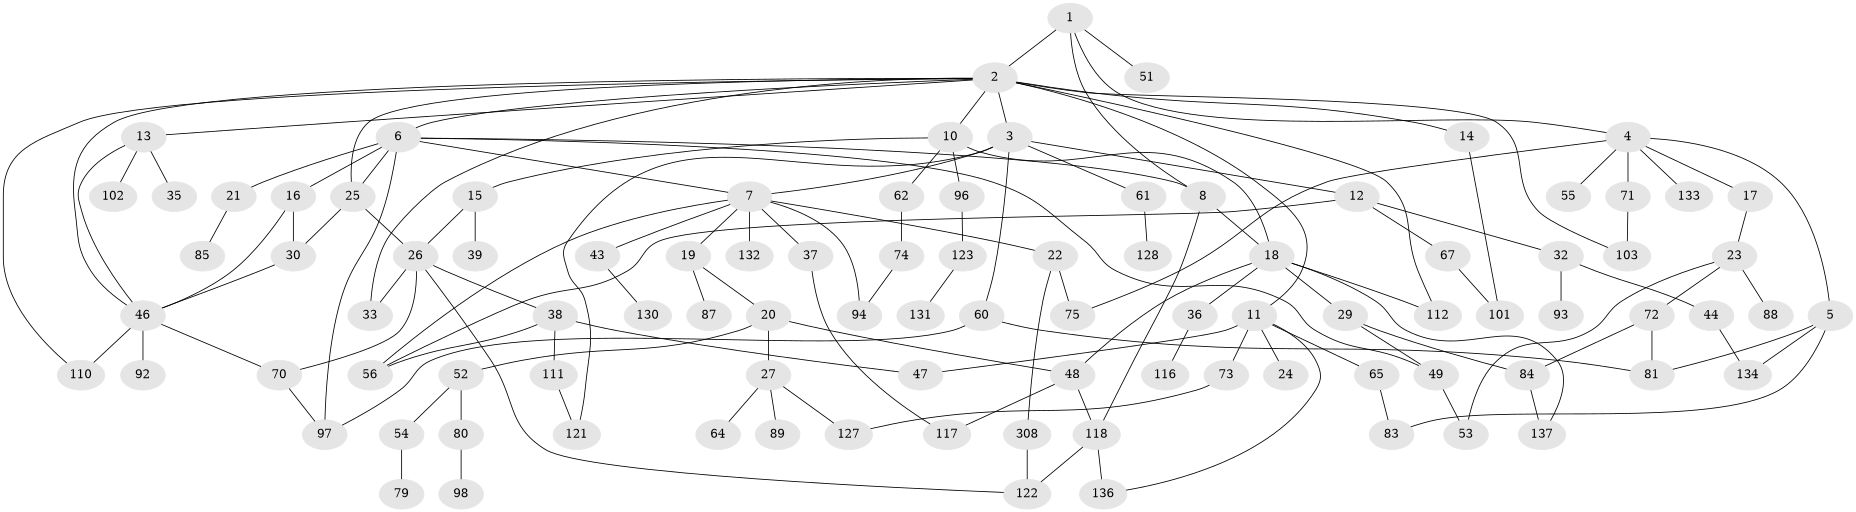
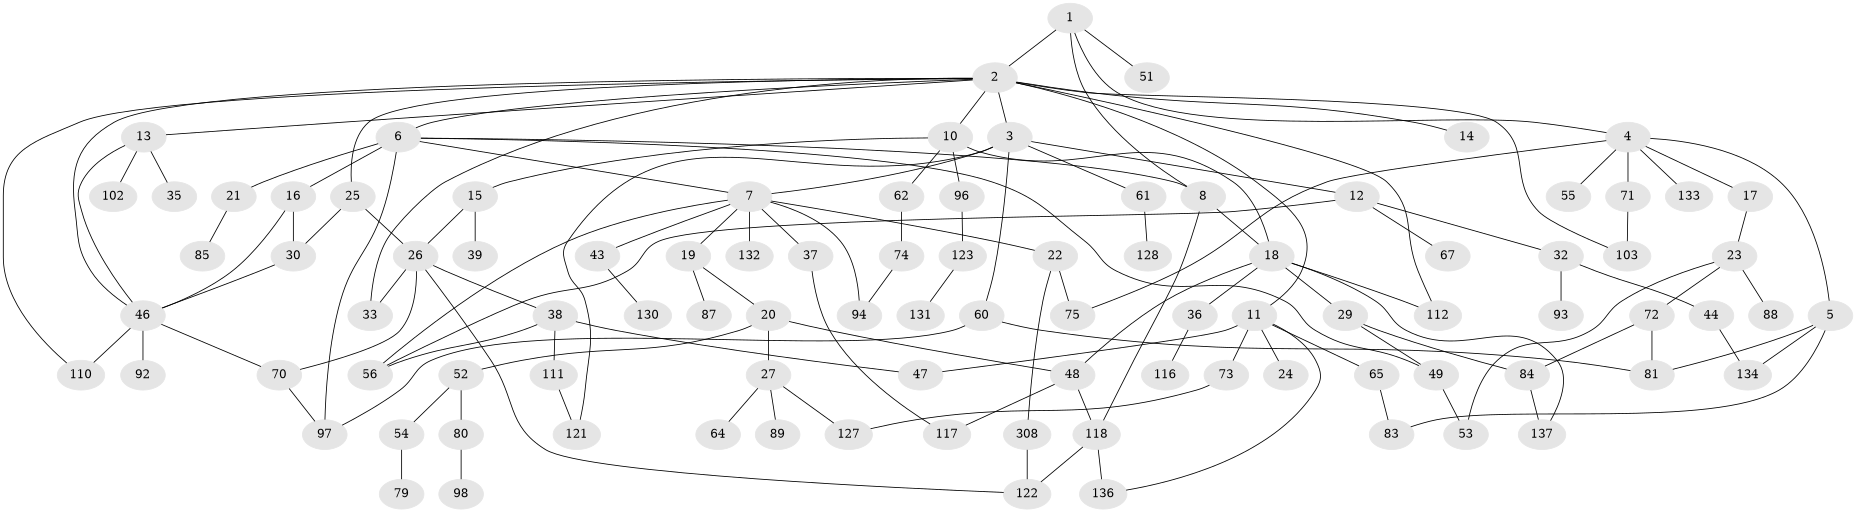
(376, 167) -> none
(1500, 316) -> none
